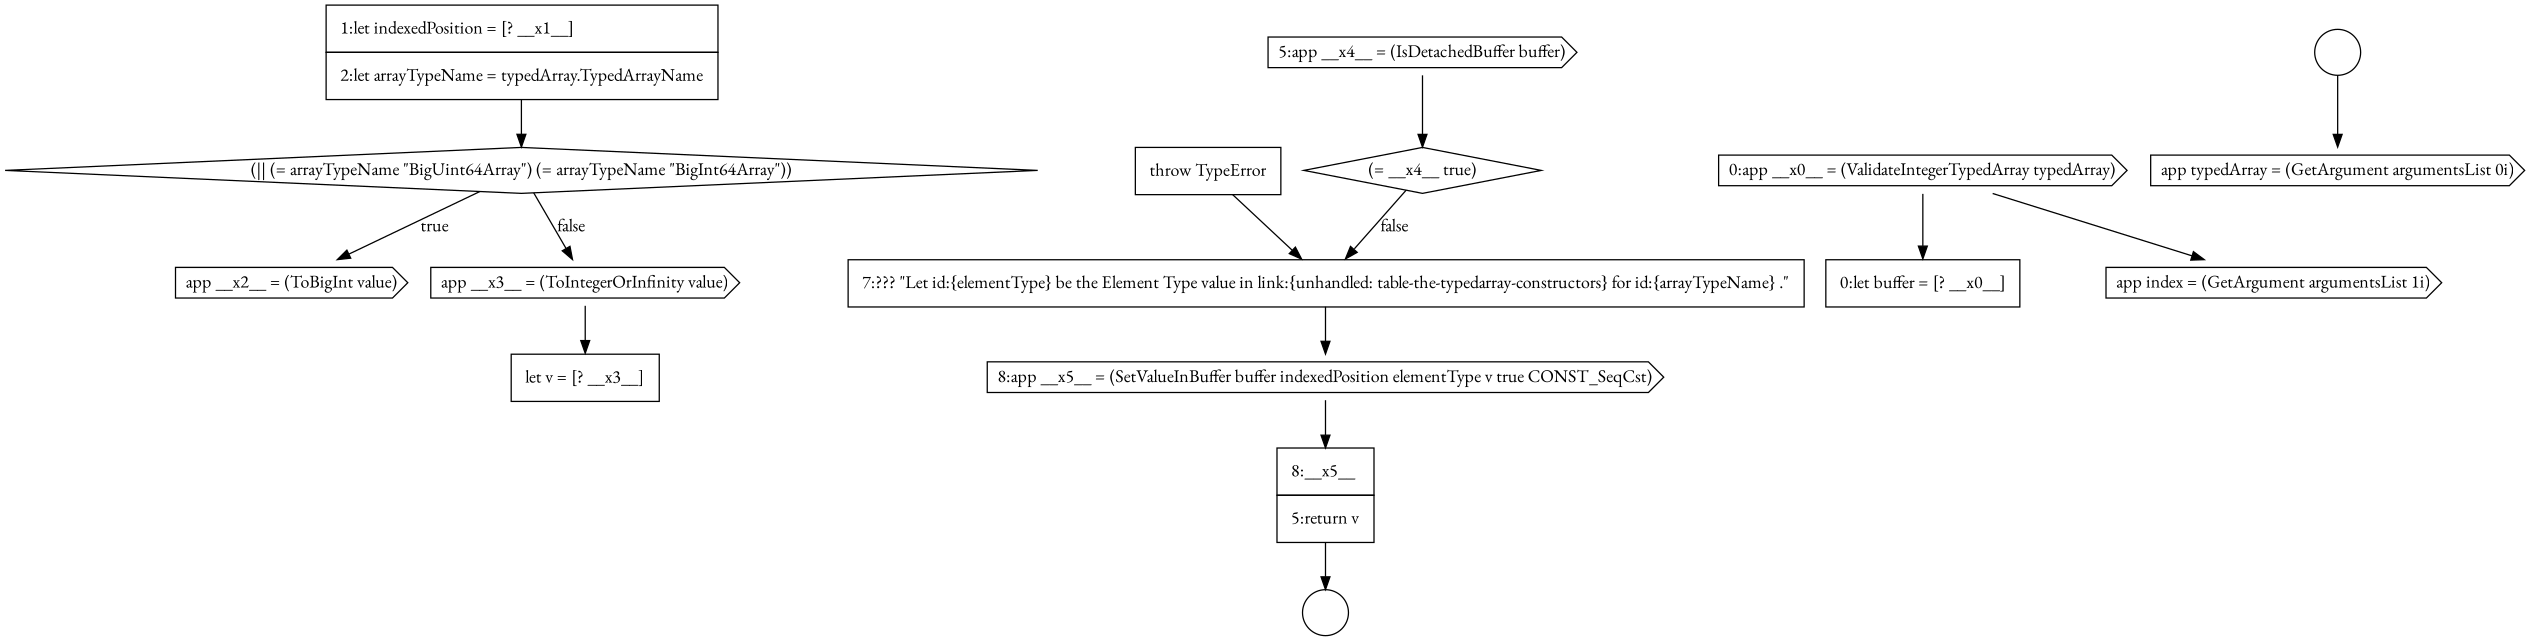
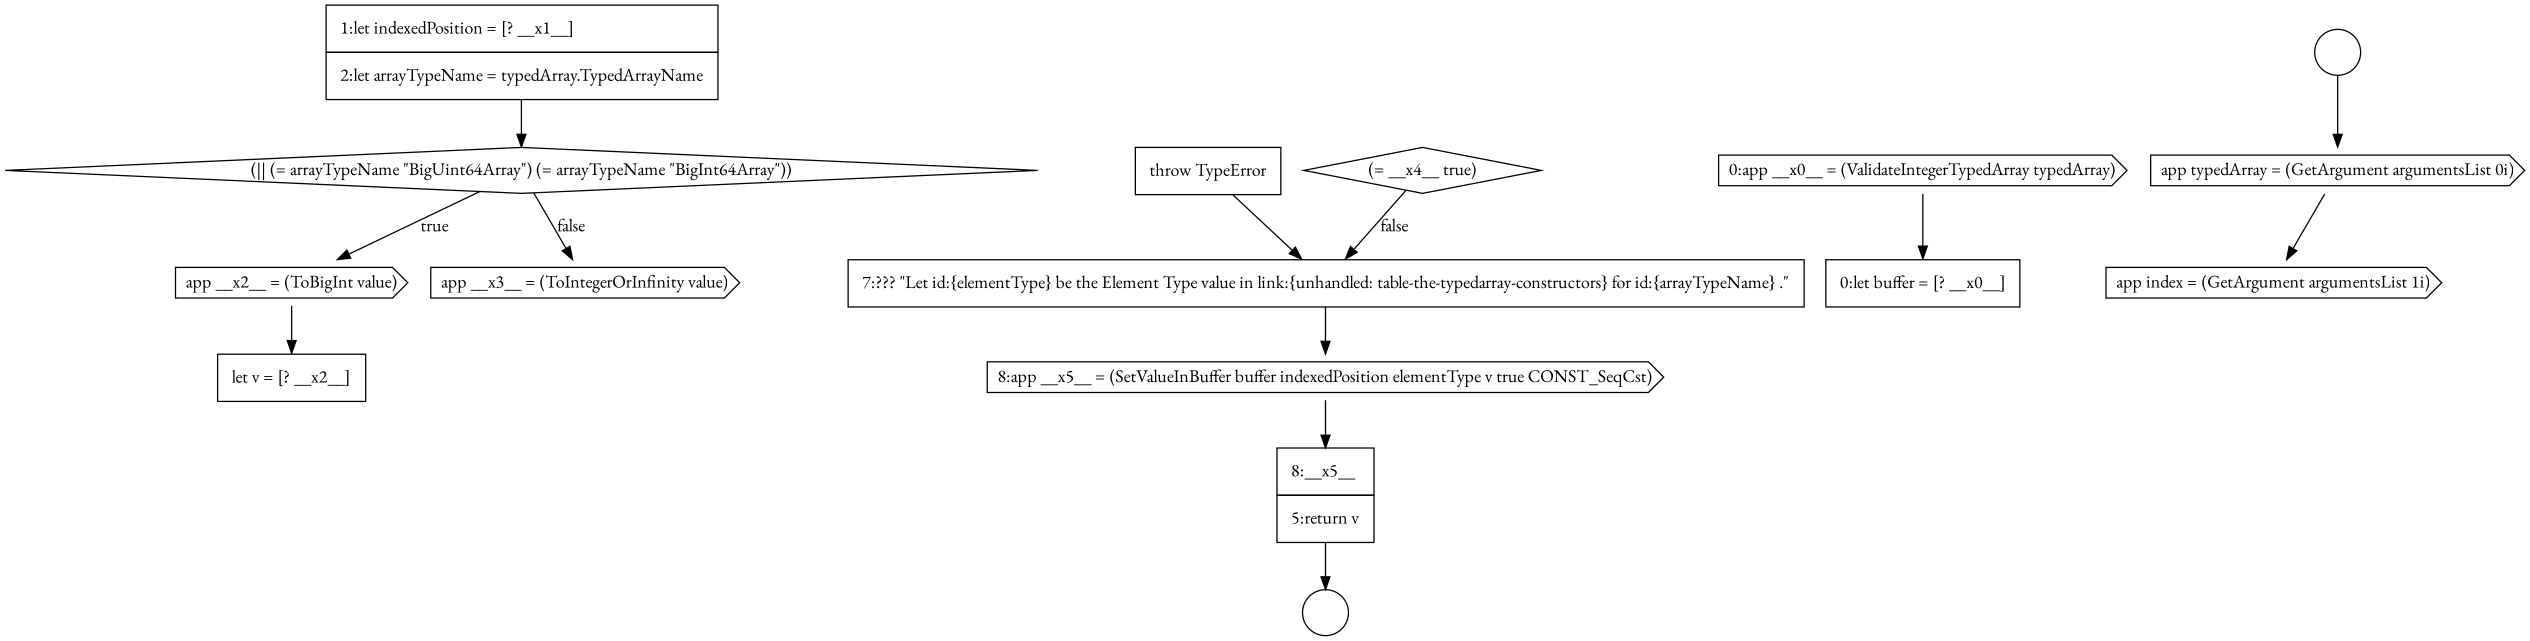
(1423, 52) -> none
(2092, 225) -> (2309, 221)
none -> (292, 377)
(585, 377) -> none
